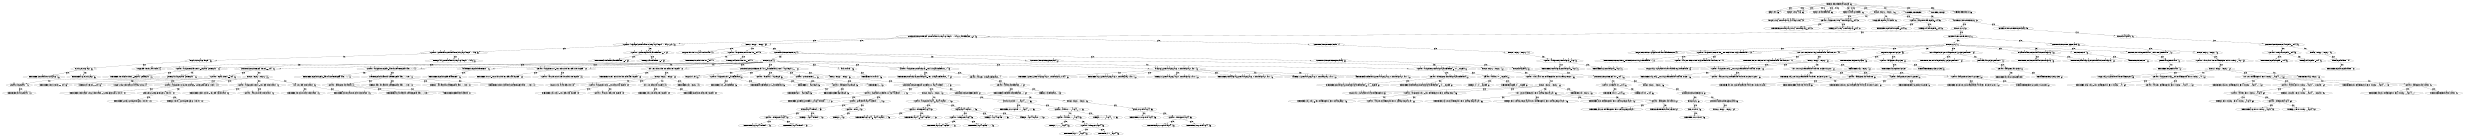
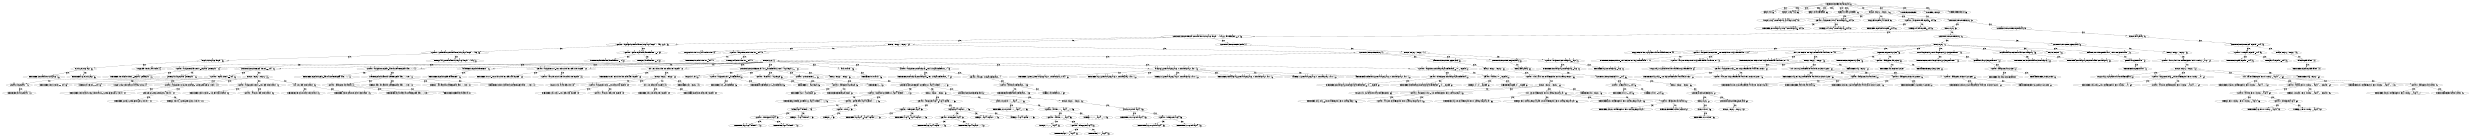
(2138, 61) -> none
